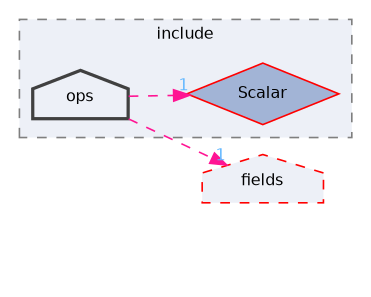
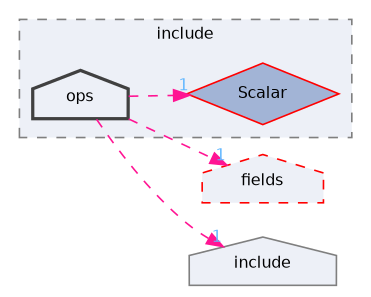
none -> (263, 264)
